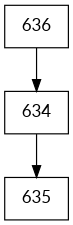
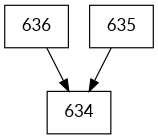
(37, 150) -> (103, 64)
